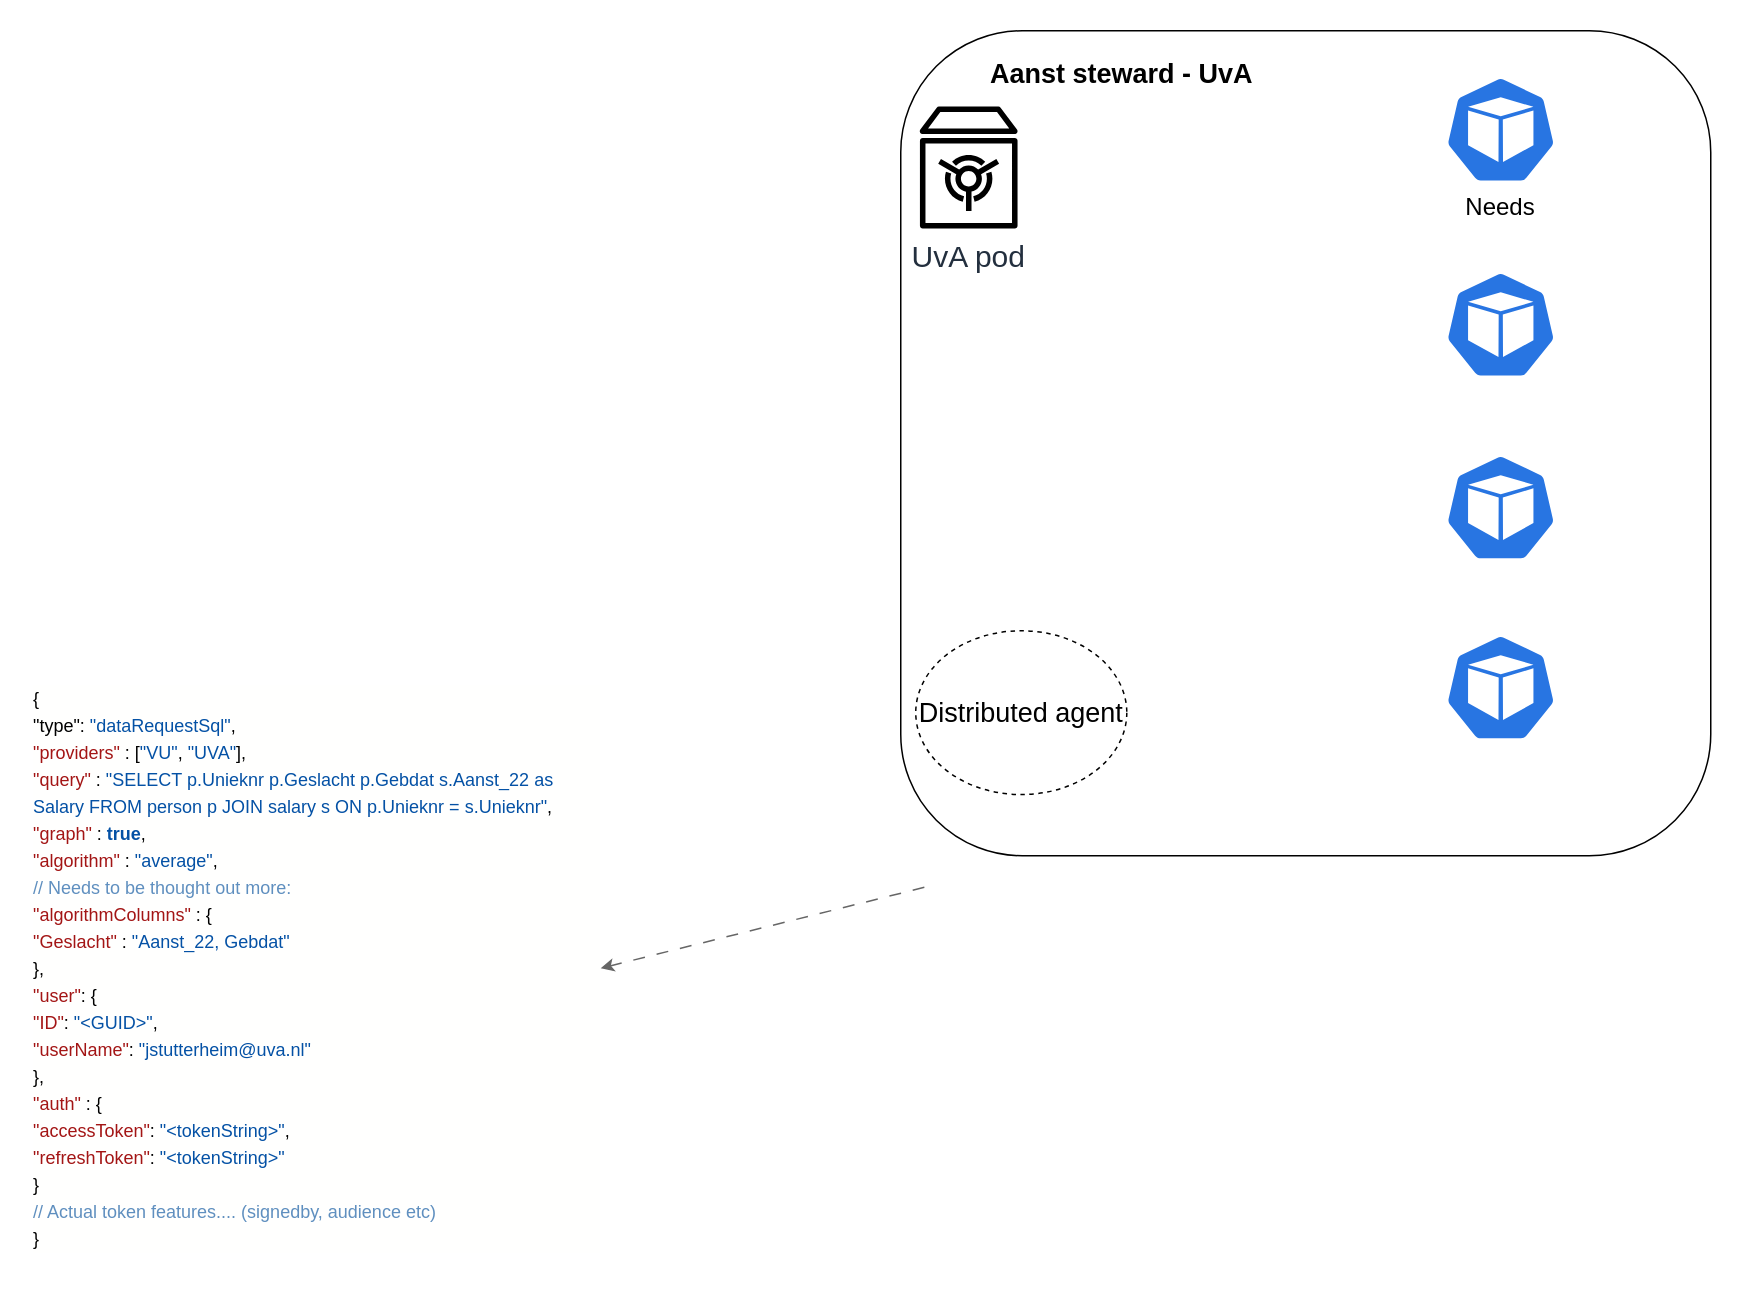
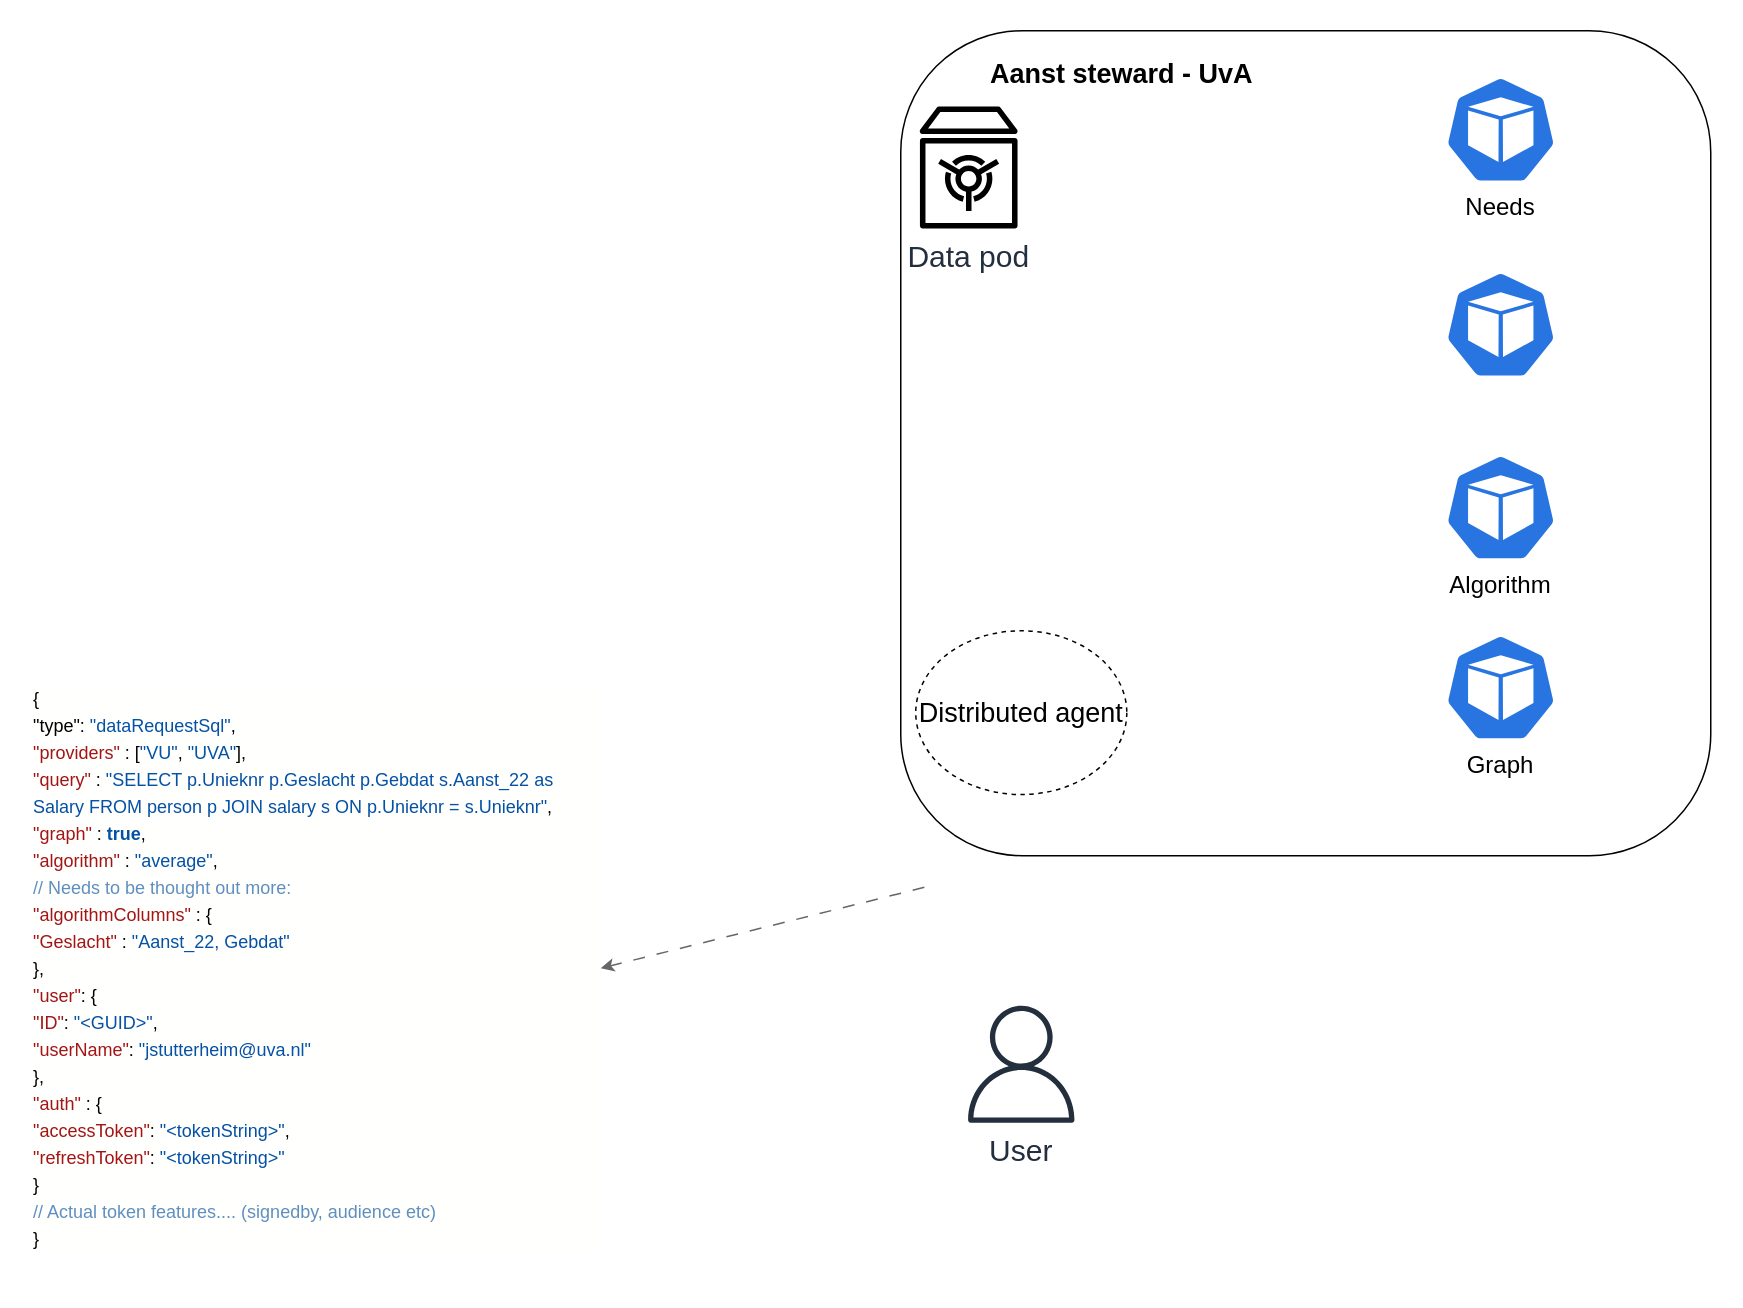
(969, 250) -> (969, 250)
none -> (1501, 584)
none -> (1501, 764)
none -> (1021, 1064)
